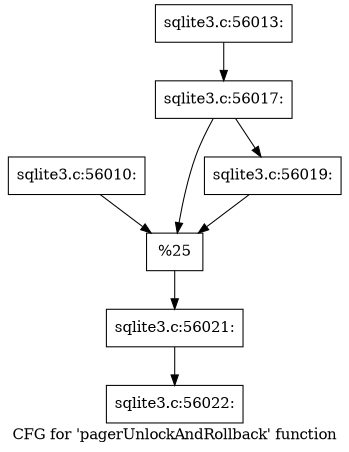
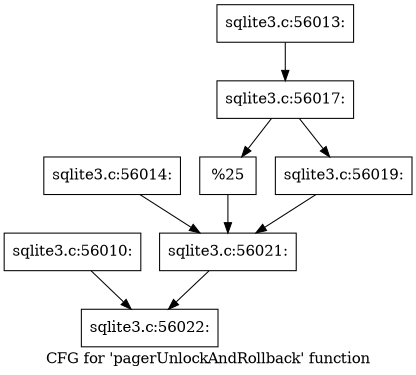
none -> (112, 176)
(121, 211) -> (107, 286)
(228, 211) -> (290, 211)
